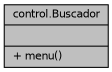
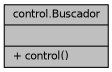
(38, 56) -> (41, 56)
